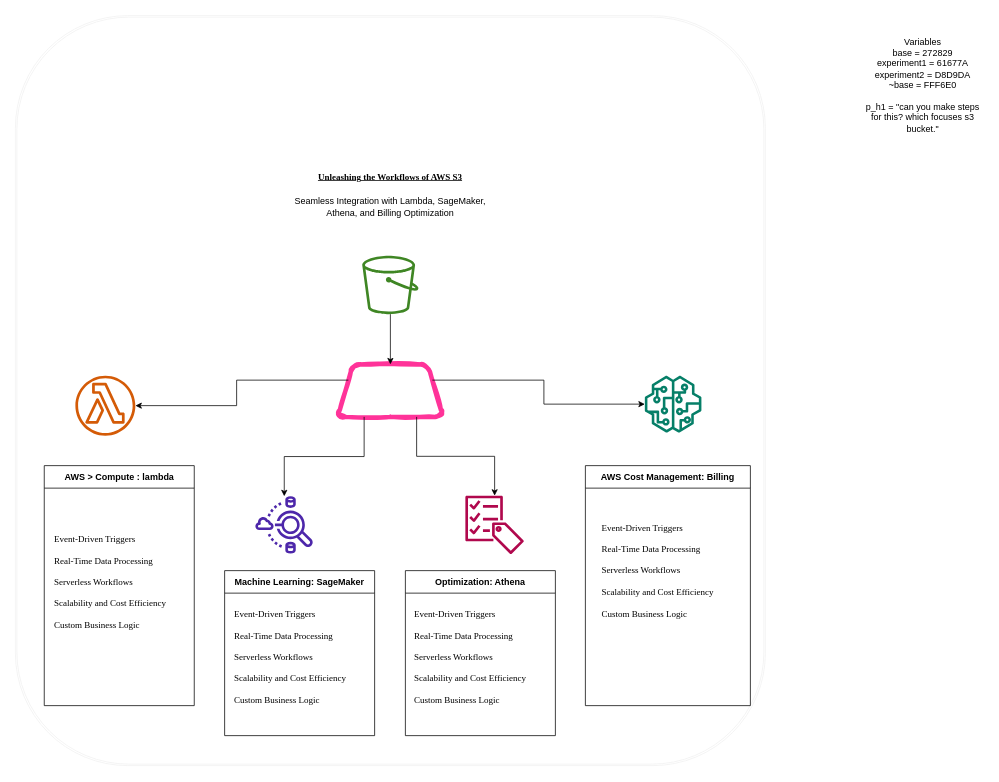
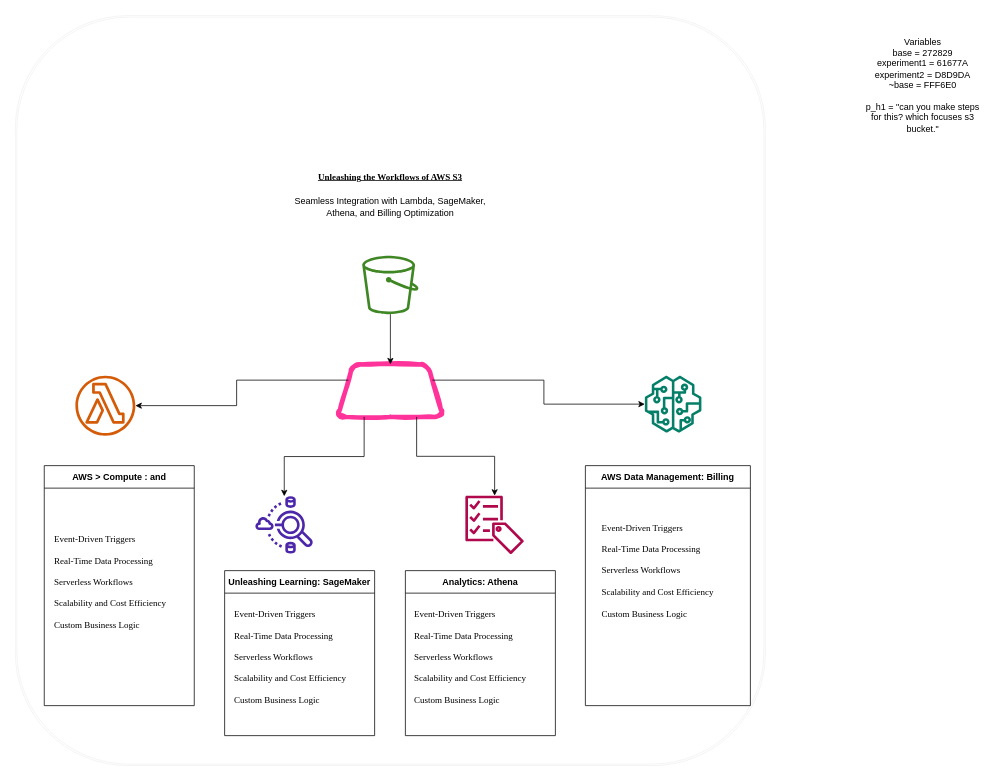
(120, 477) -> (120, 477)
(668, 477) -> (668, 477)
(300, 582) -> (300, 582)
(480, 582) -> (480, 582)
